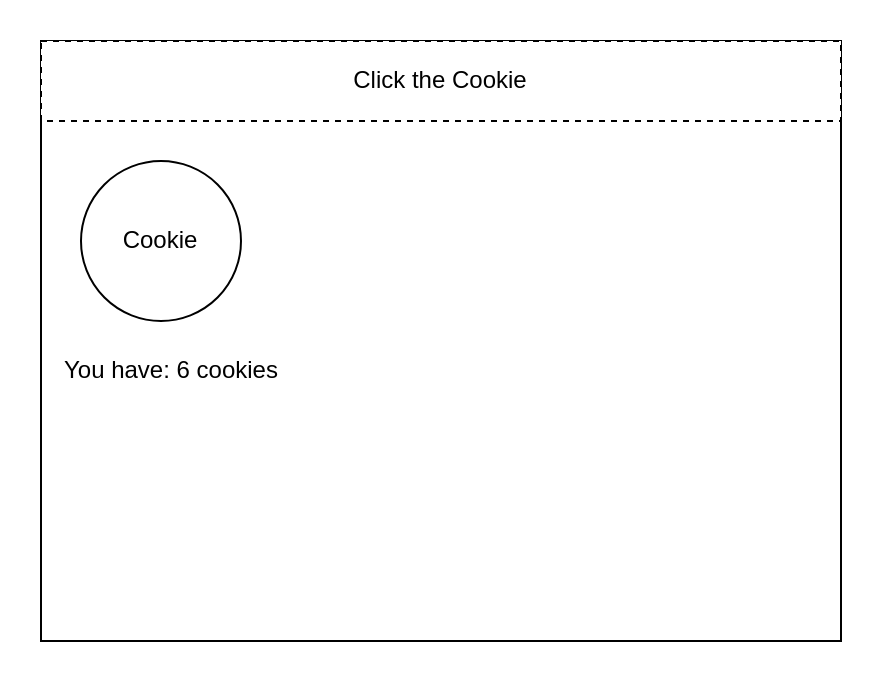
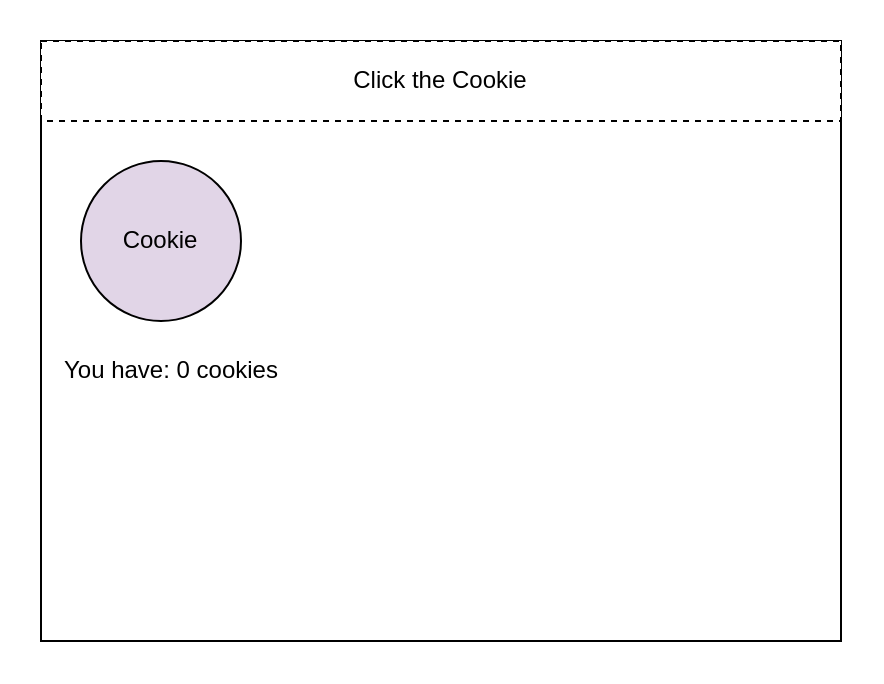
(161, 241) -> (161, 241)
(177, 371) -> (177, 371)
